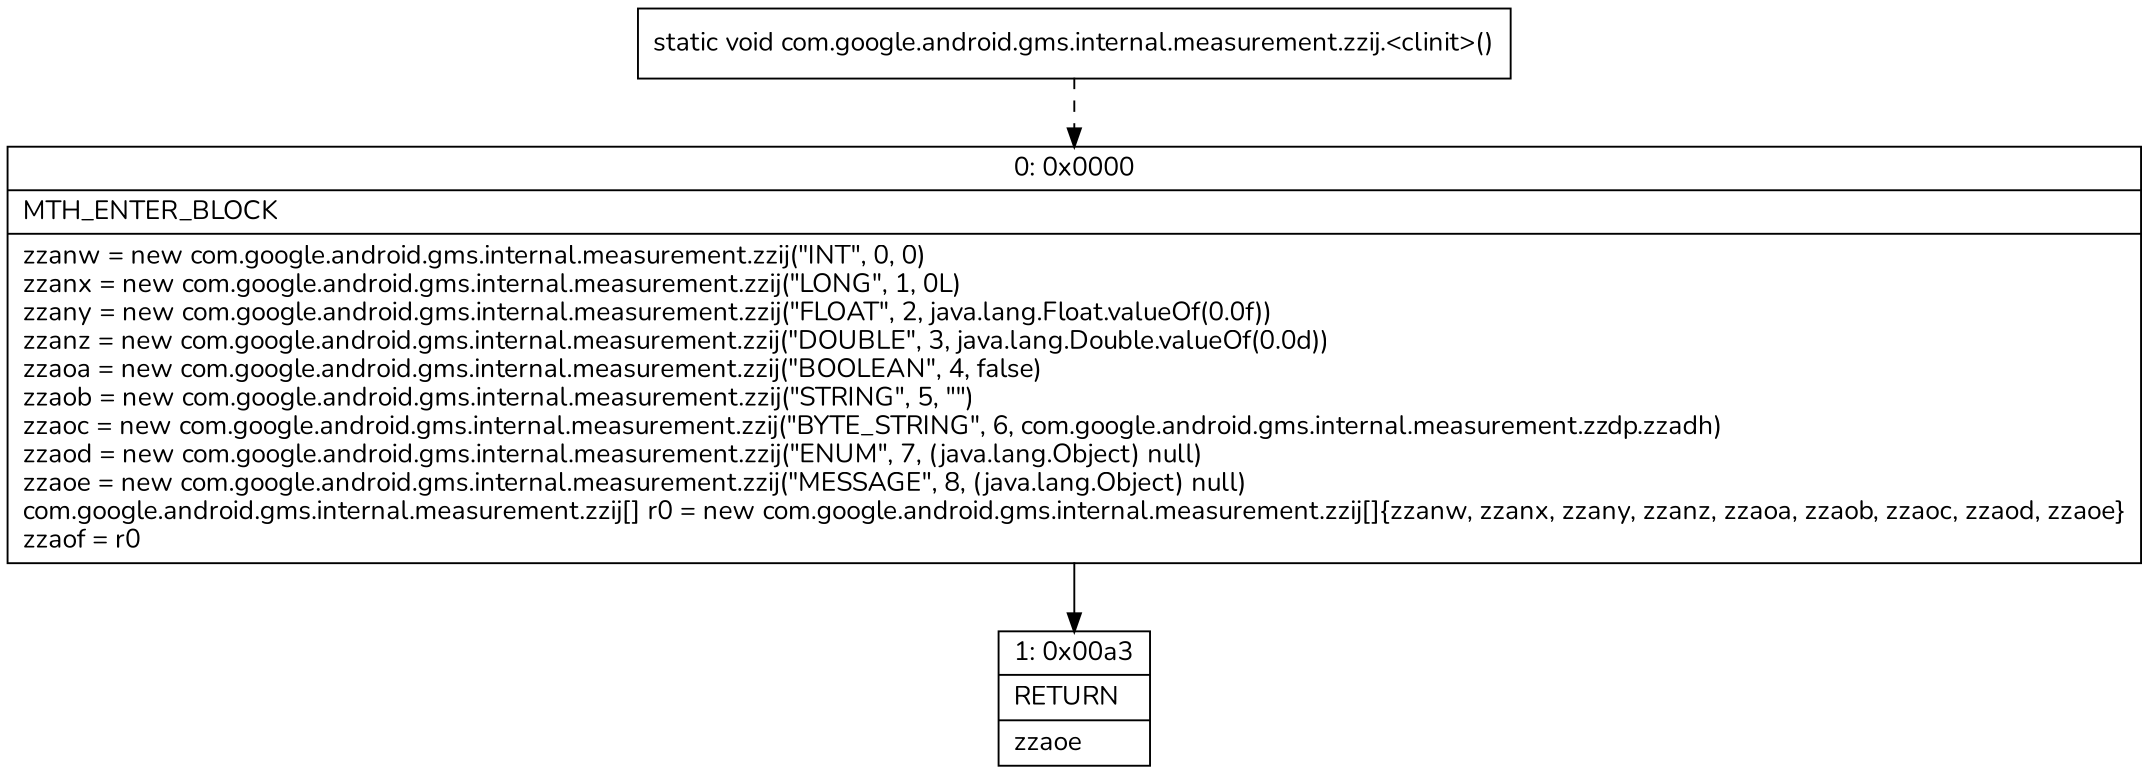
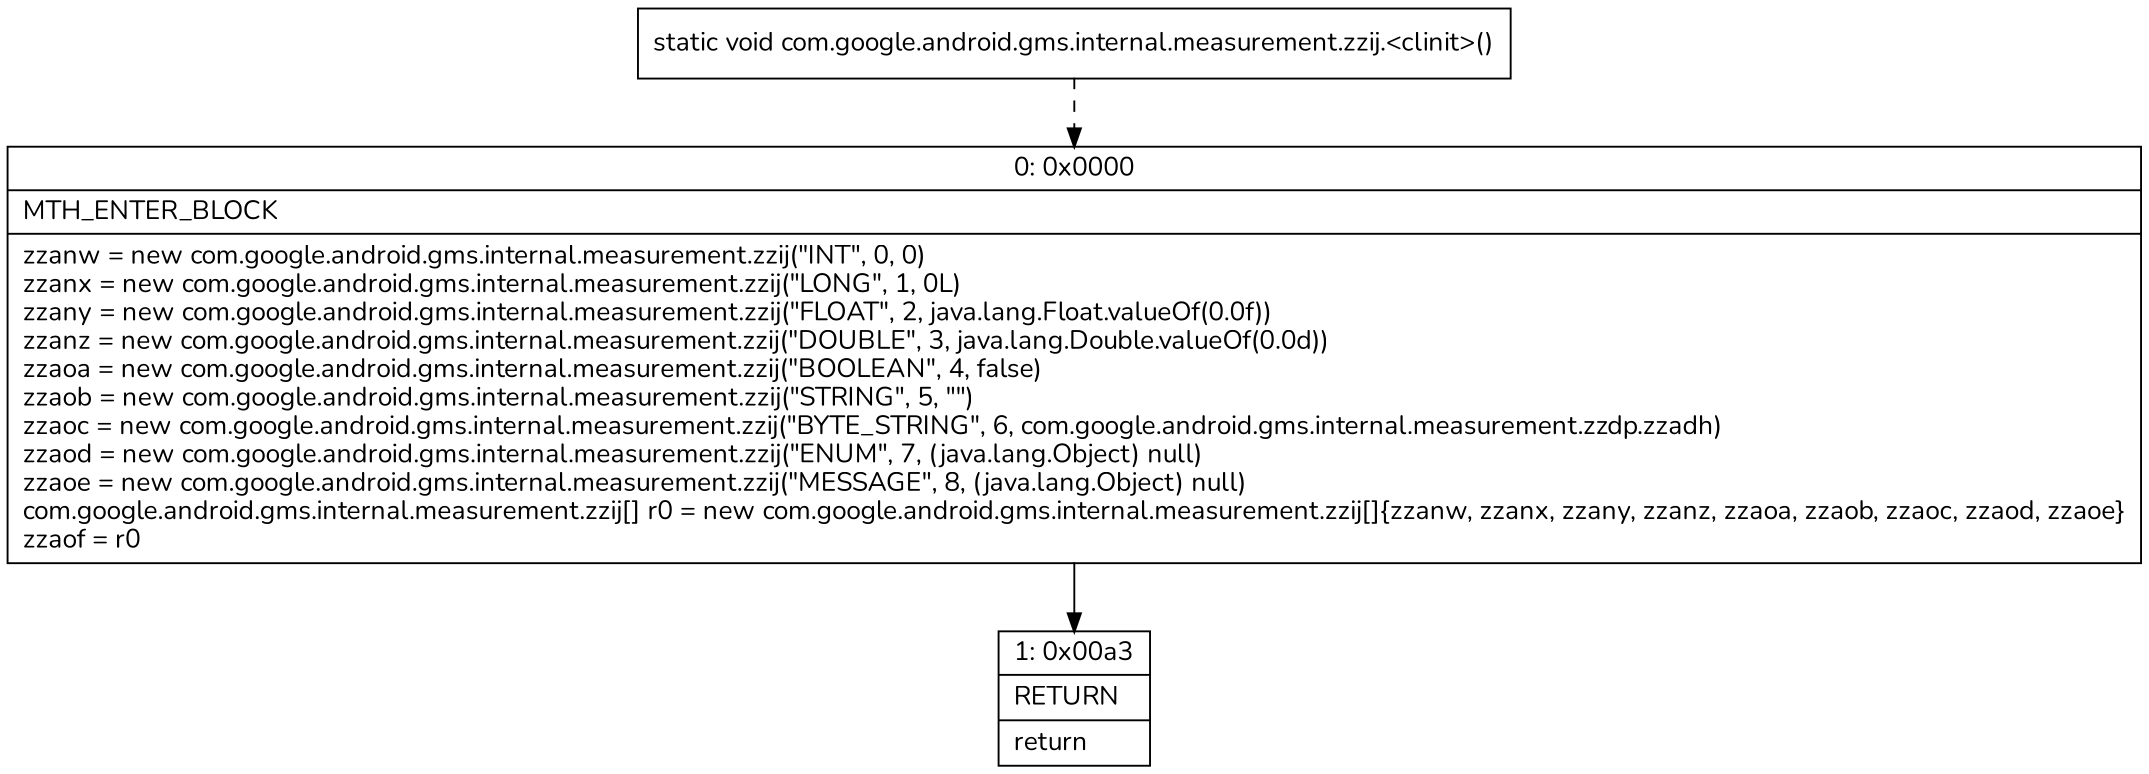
(1049, 742) -> (1052, 742)
